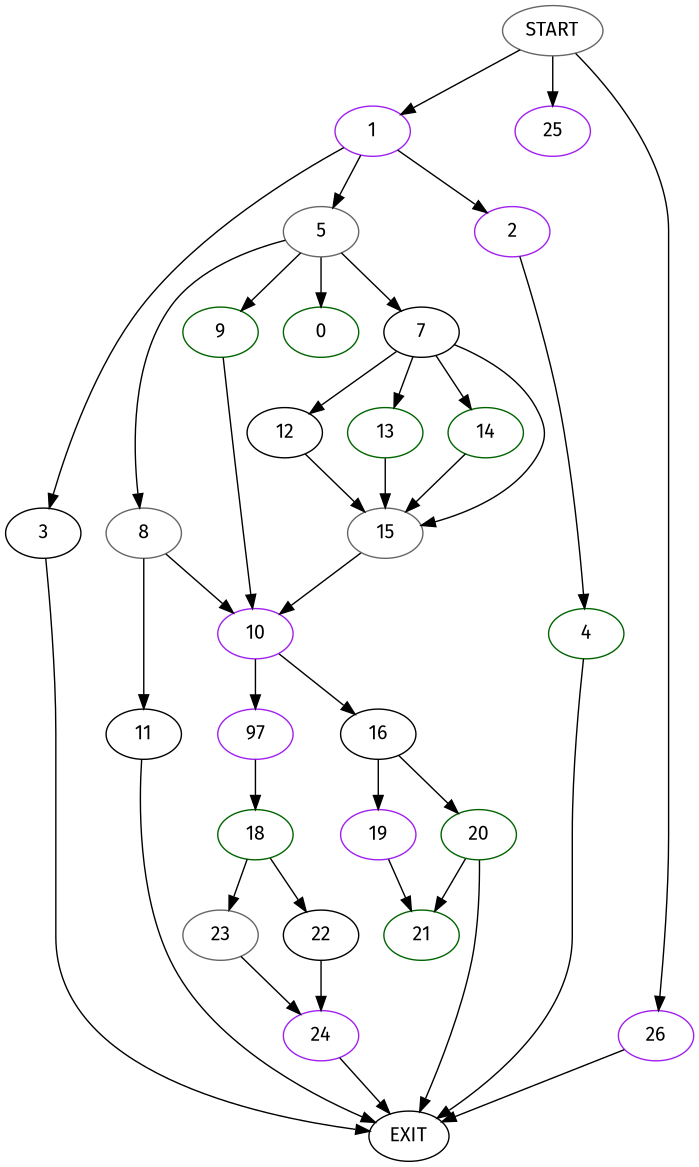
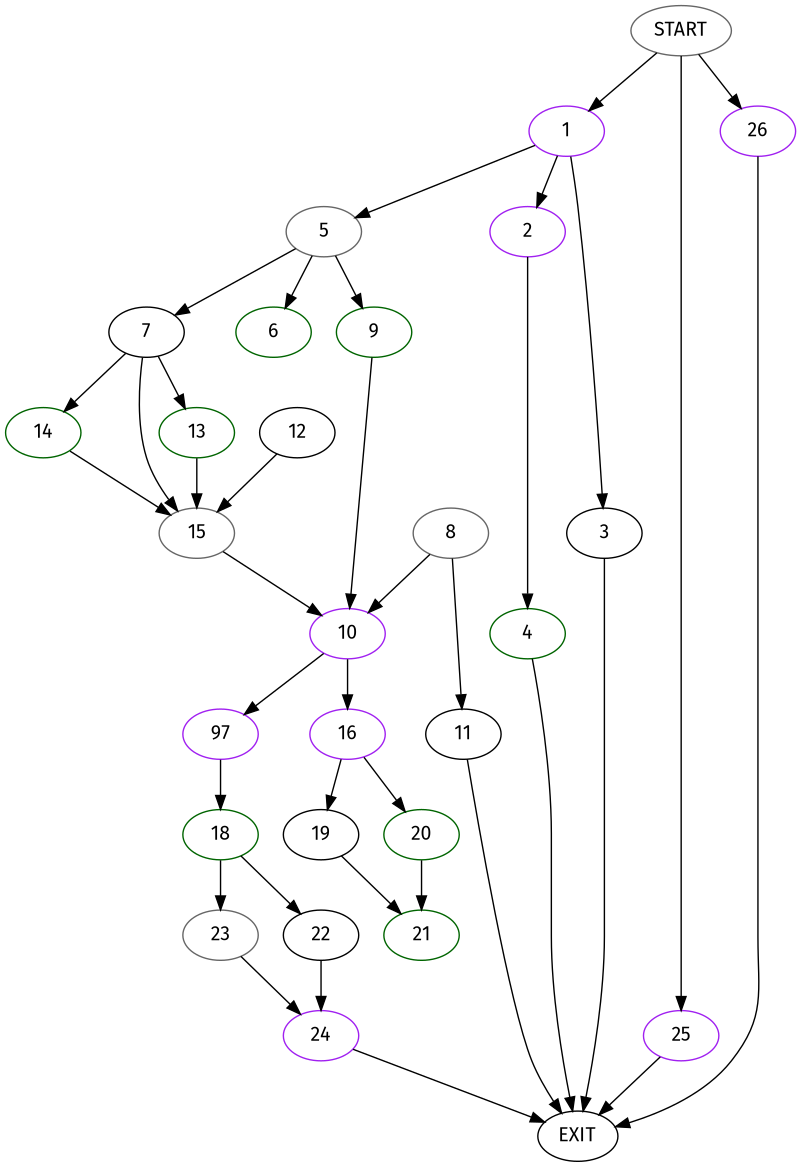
(156, 332) -> none
(321, 332) -> (274, 332)
(359, 378) -> none
(378, 734) -> (348, 734)
(378, 835) -> (321, 835)
(467, 982) -> (635, 1081)
